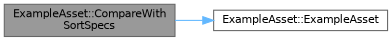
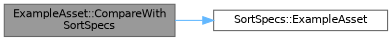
(301, 20) -> (301, 20)
